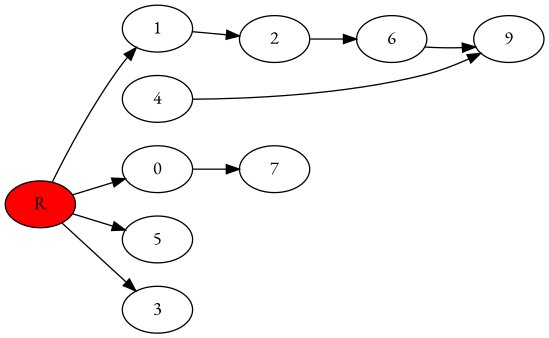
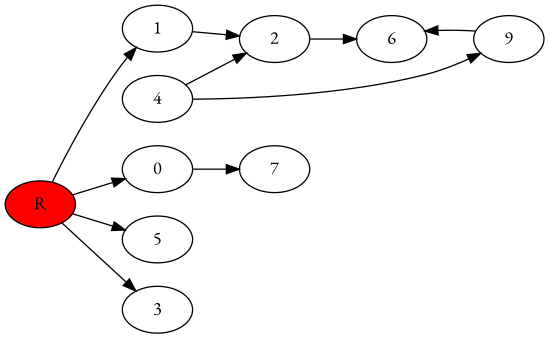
(444, 48) -> (457, 30)
none -> (210, 72)
